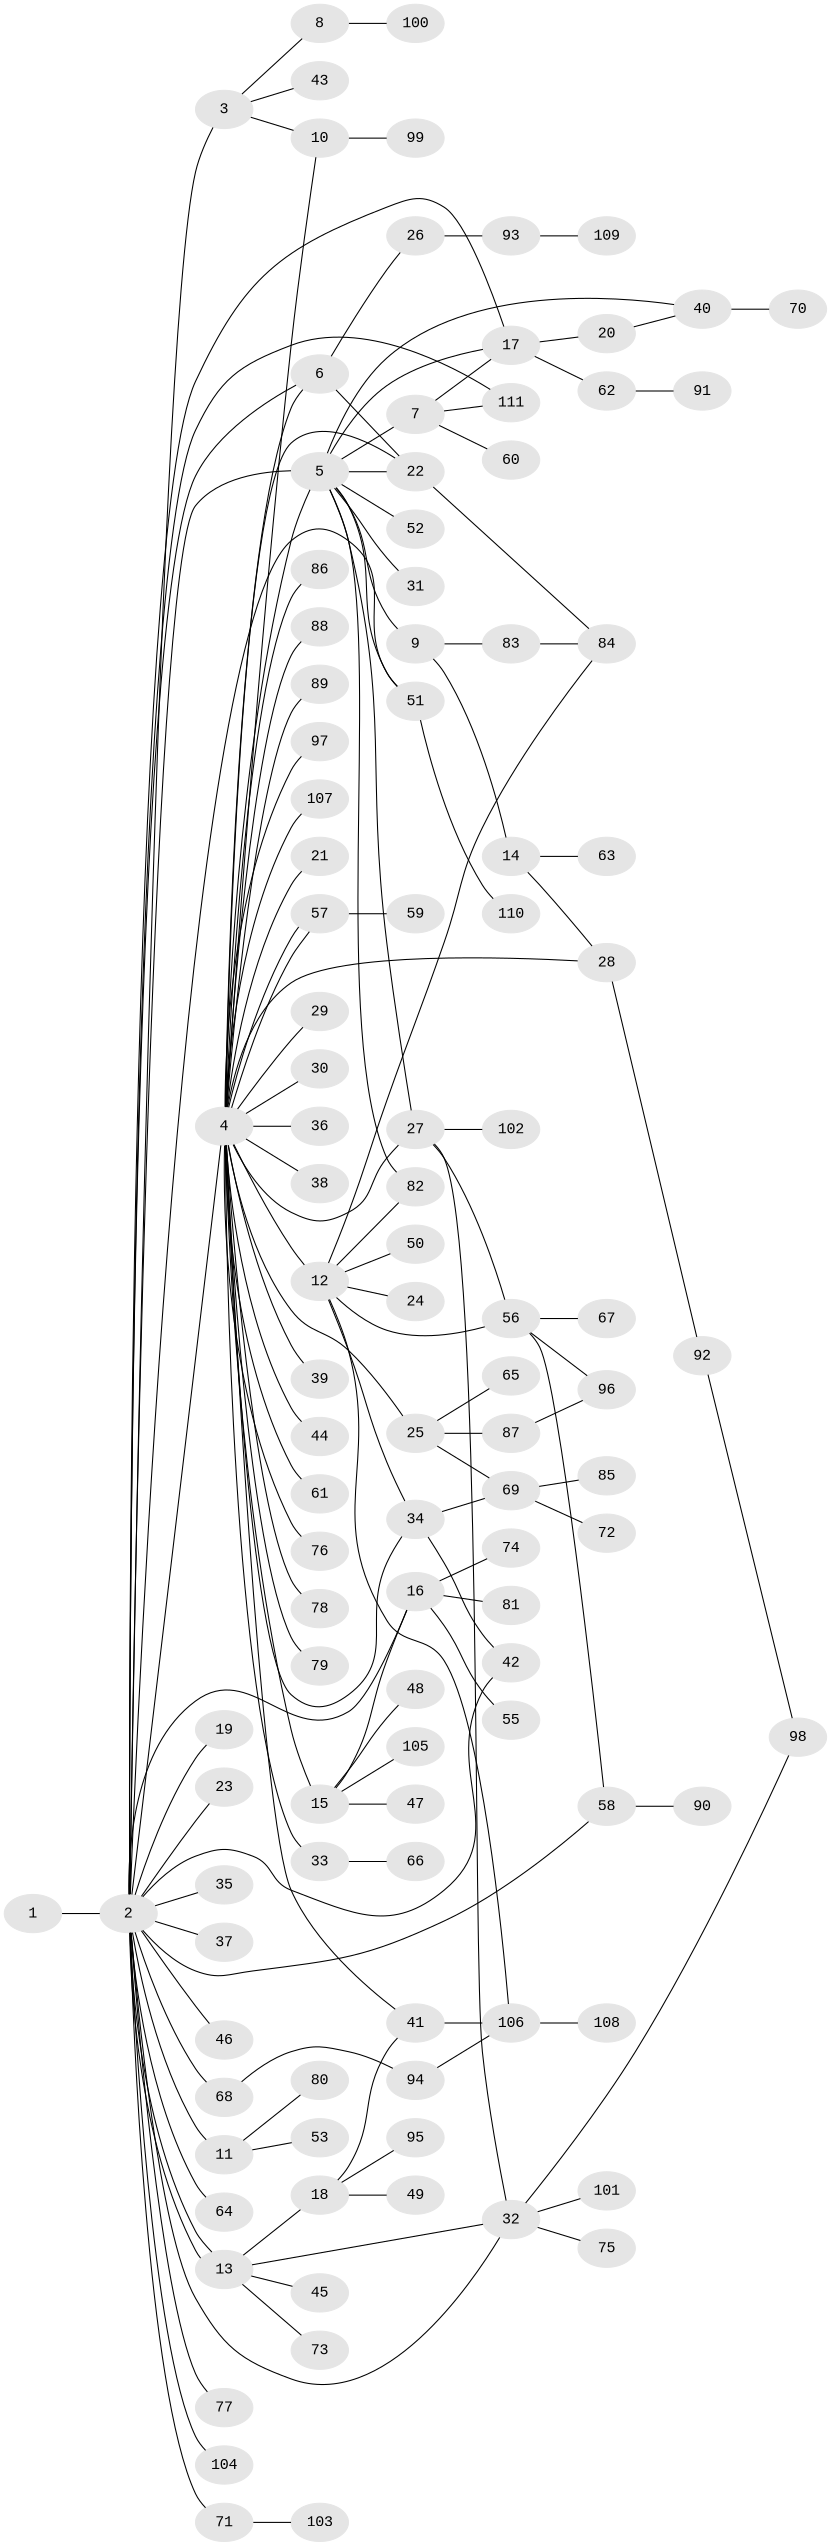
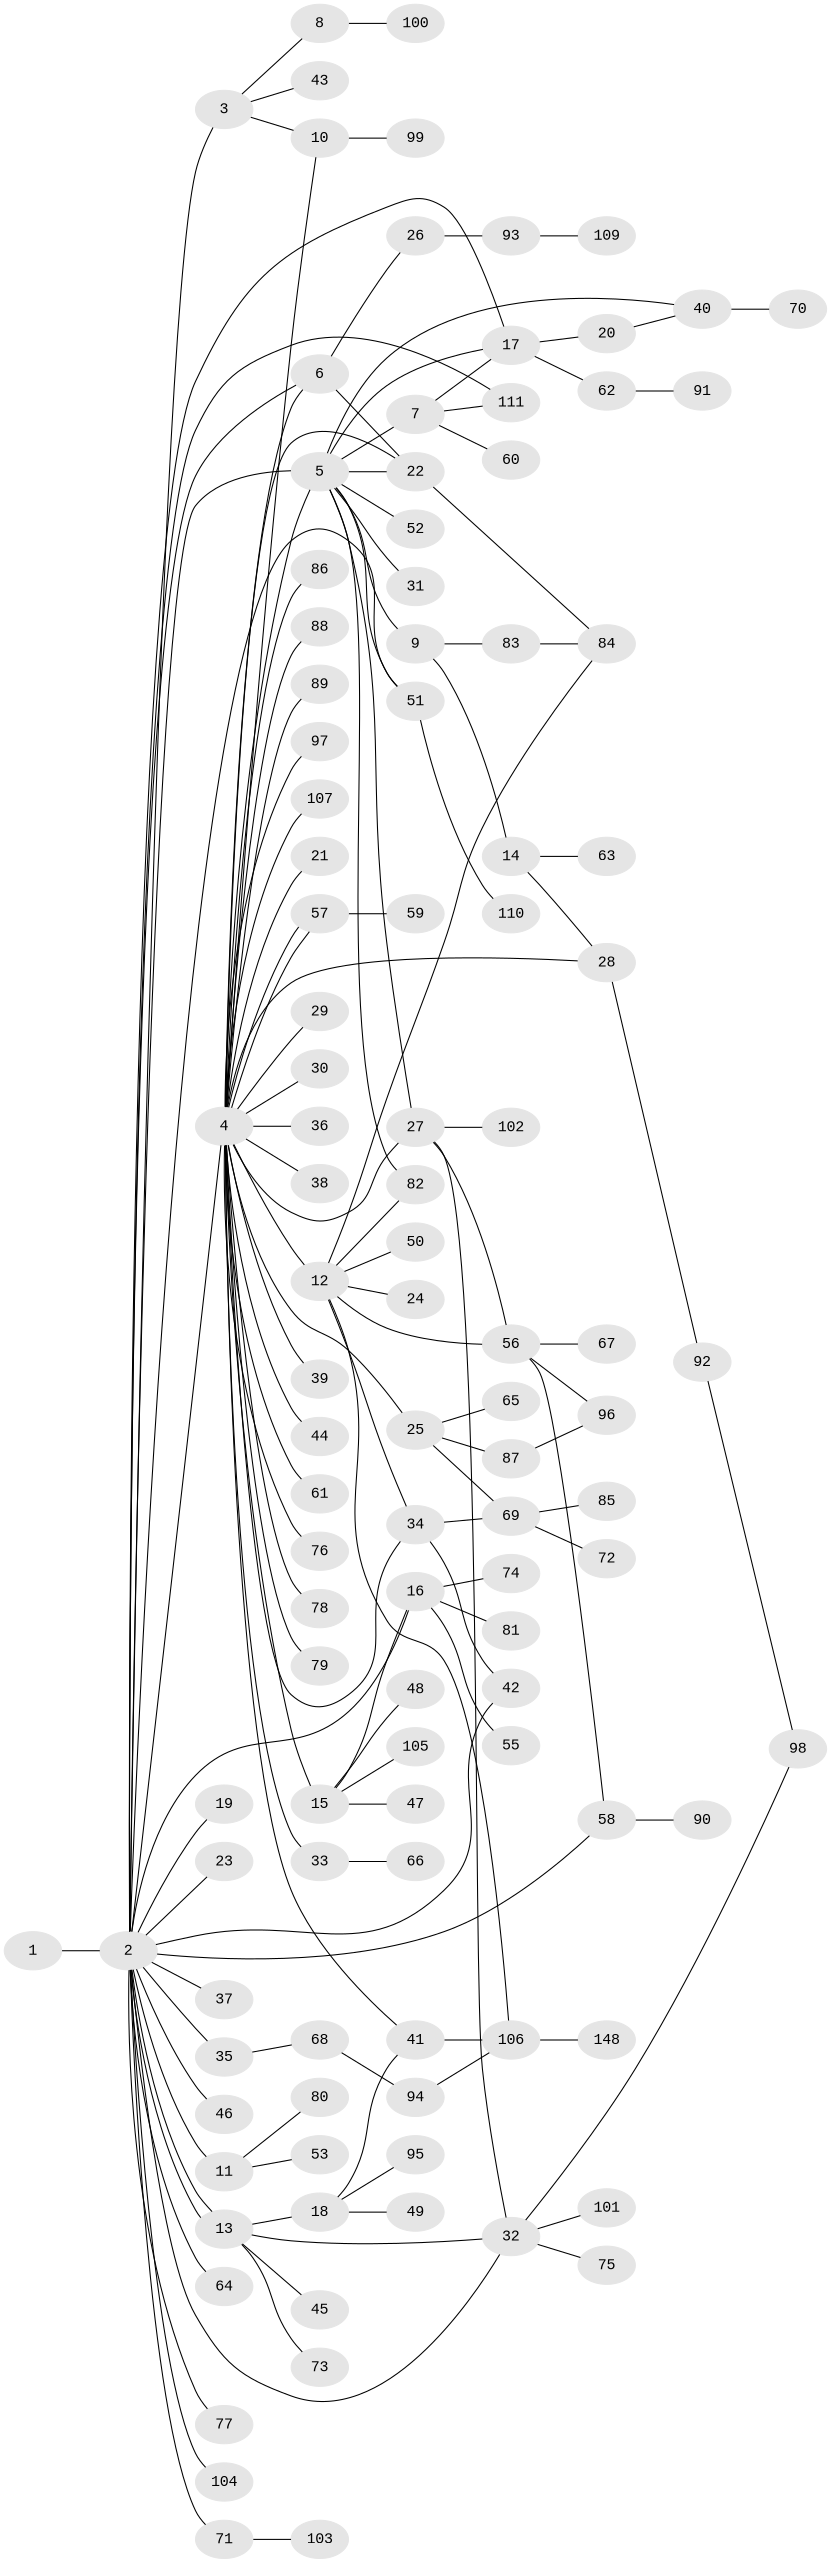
(164, 2010) -> (272, 2048)
(607, 2023) -> (607, 2040)
